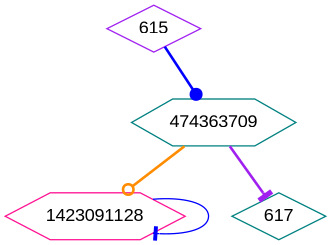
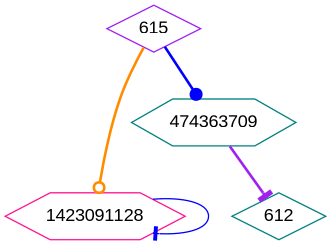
(159, 166) -> (116, 113)
(279, 216) -> (279, 216)
